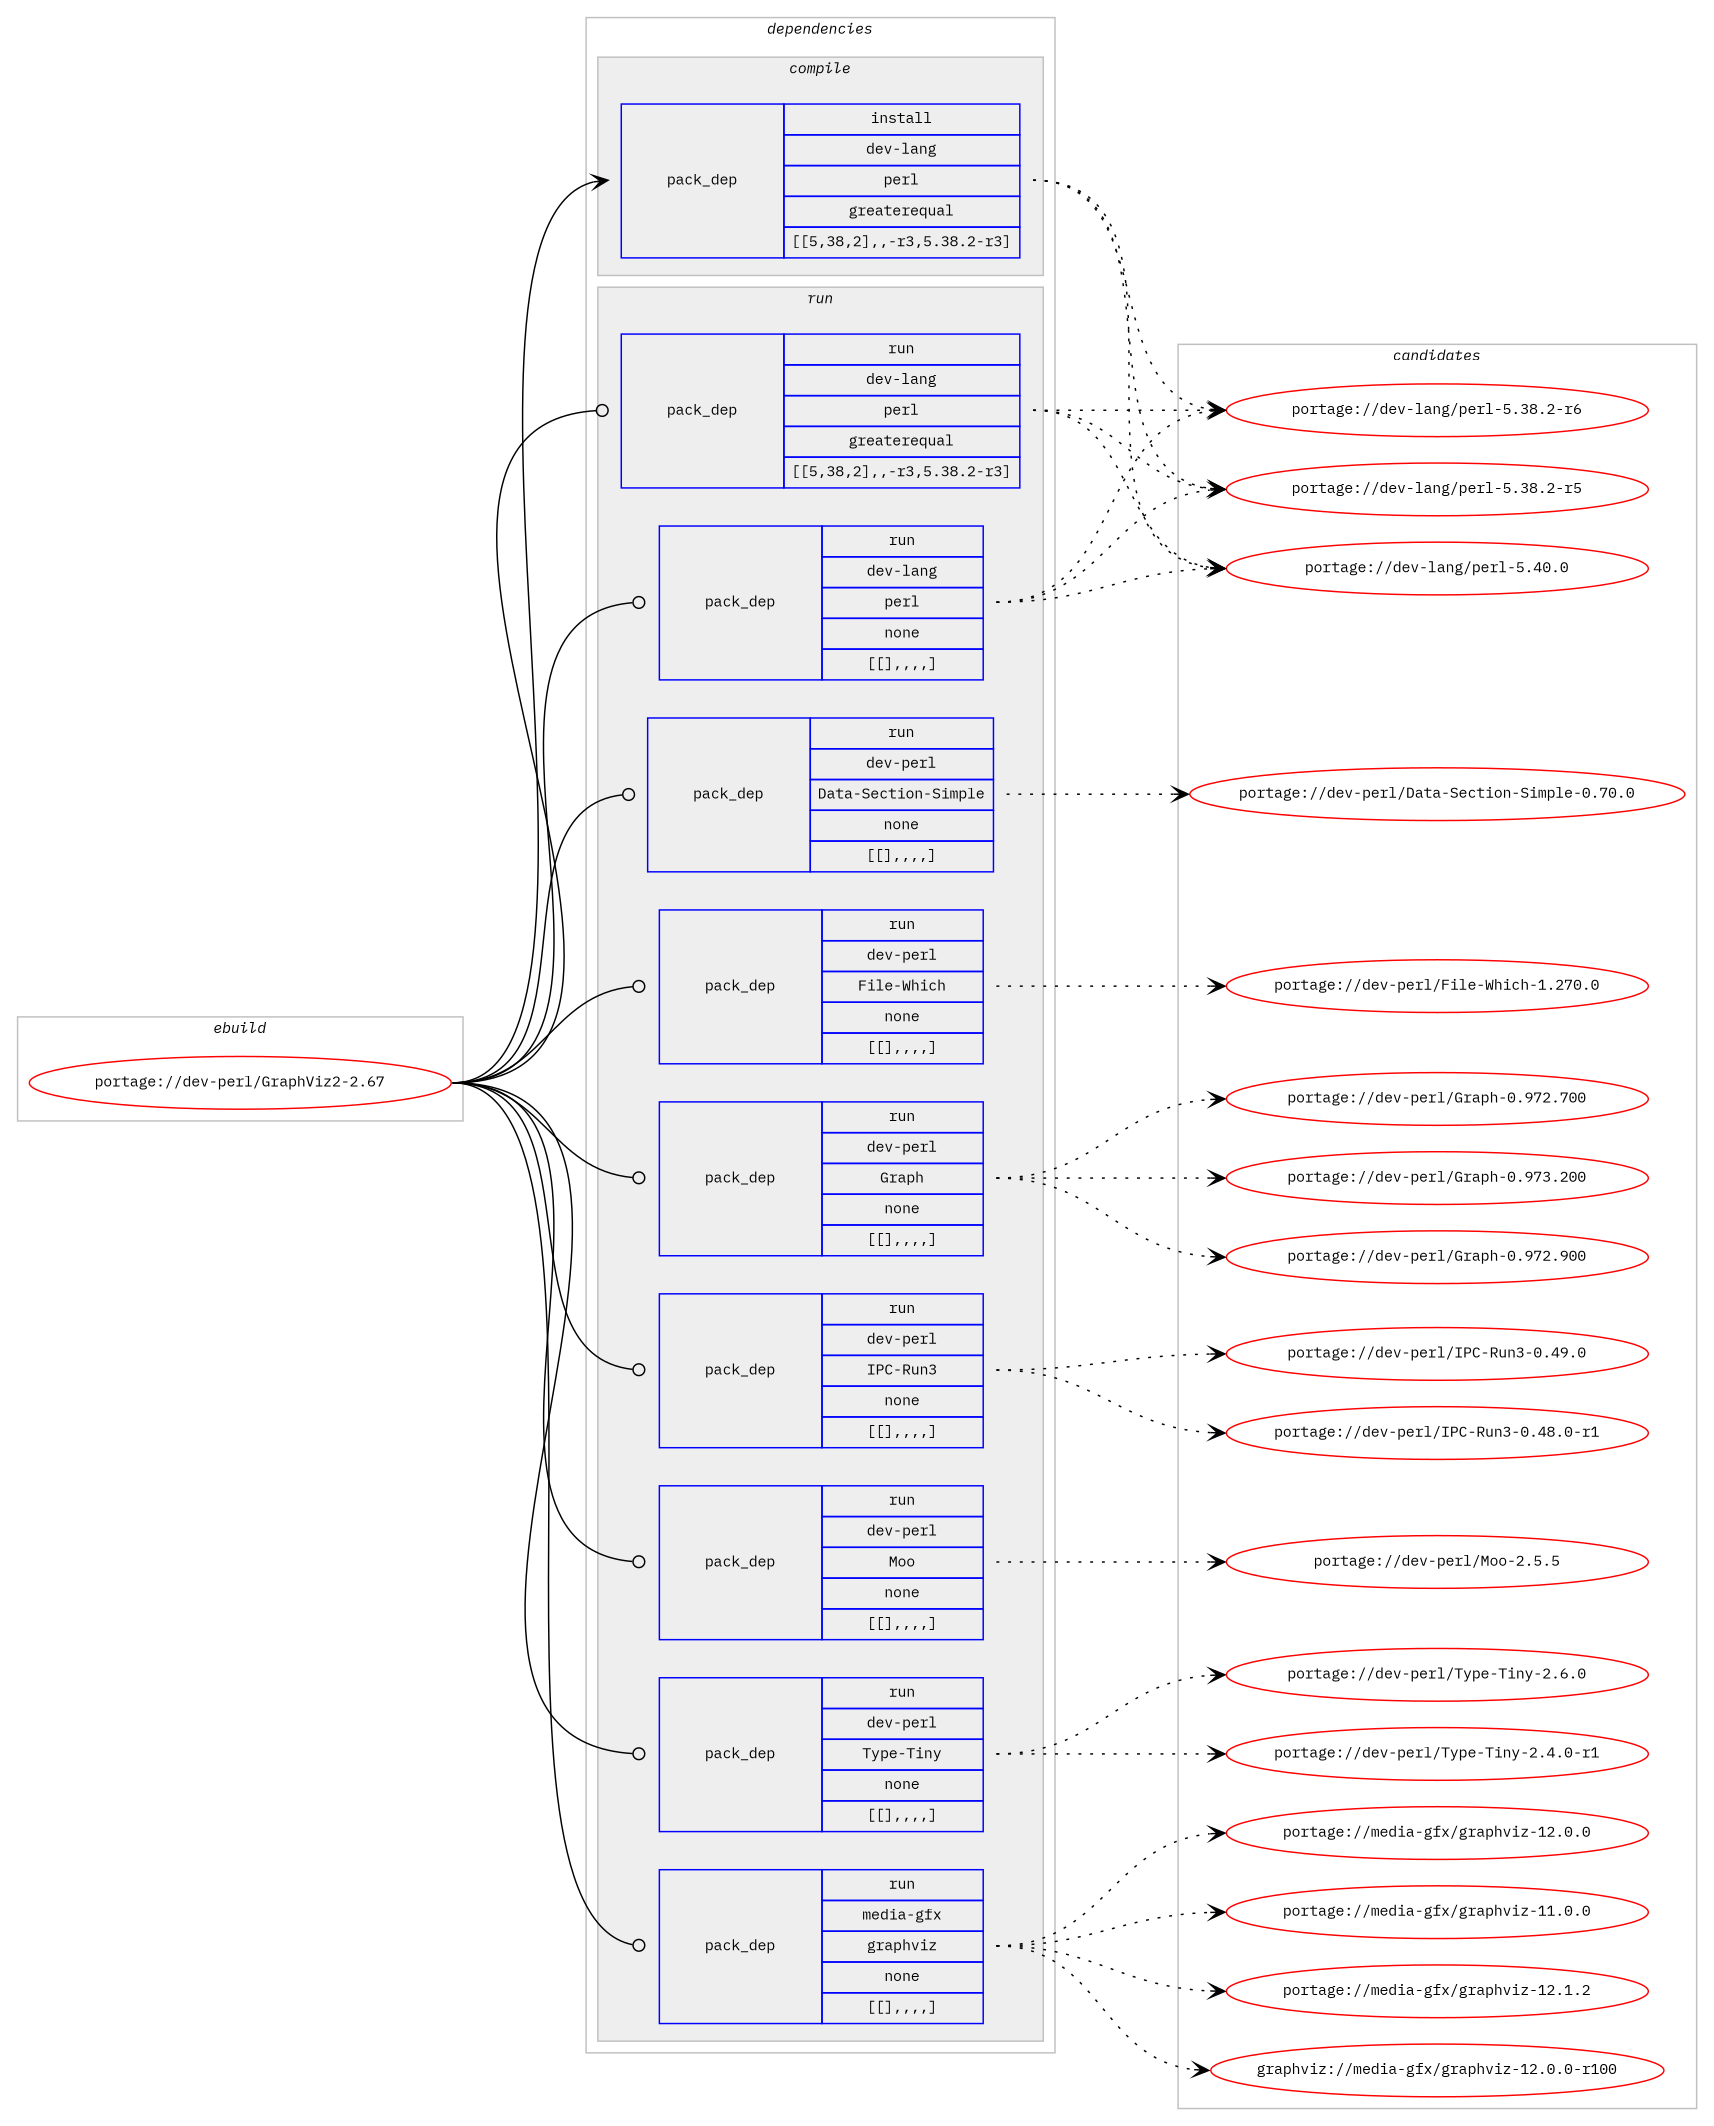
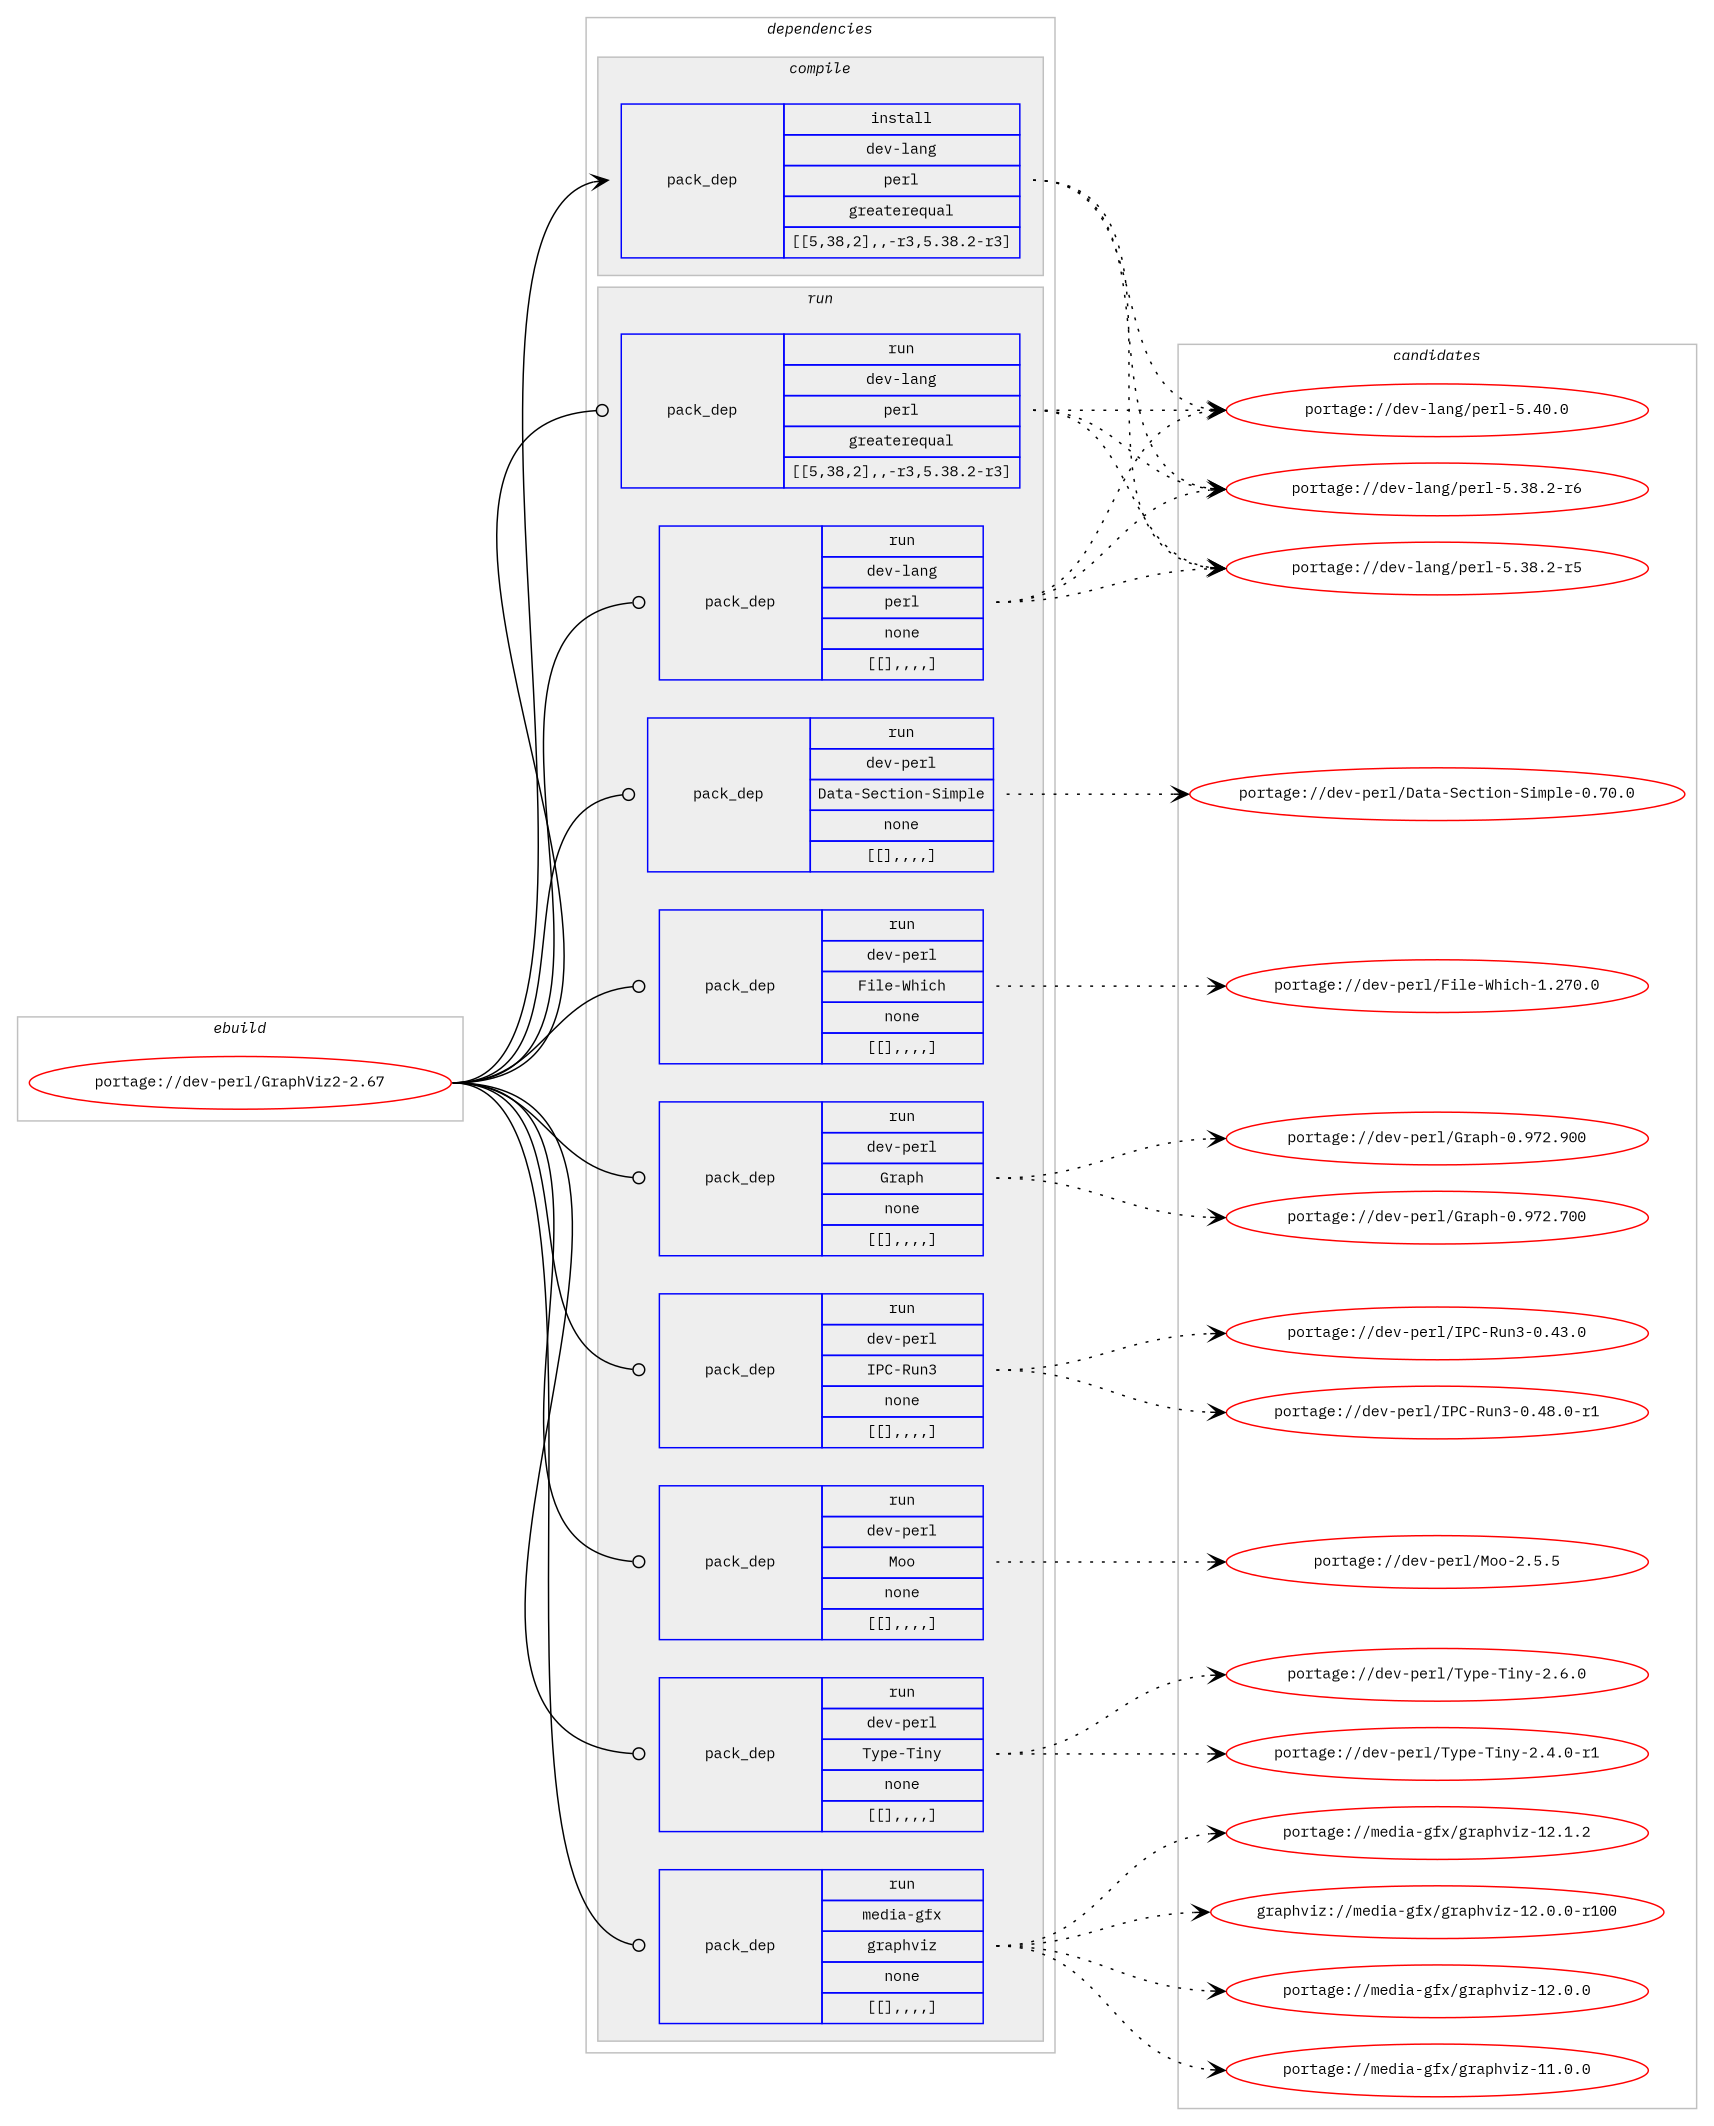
(1437, 1178) -> none
(1437, 1354) -> (1437, 1333)
